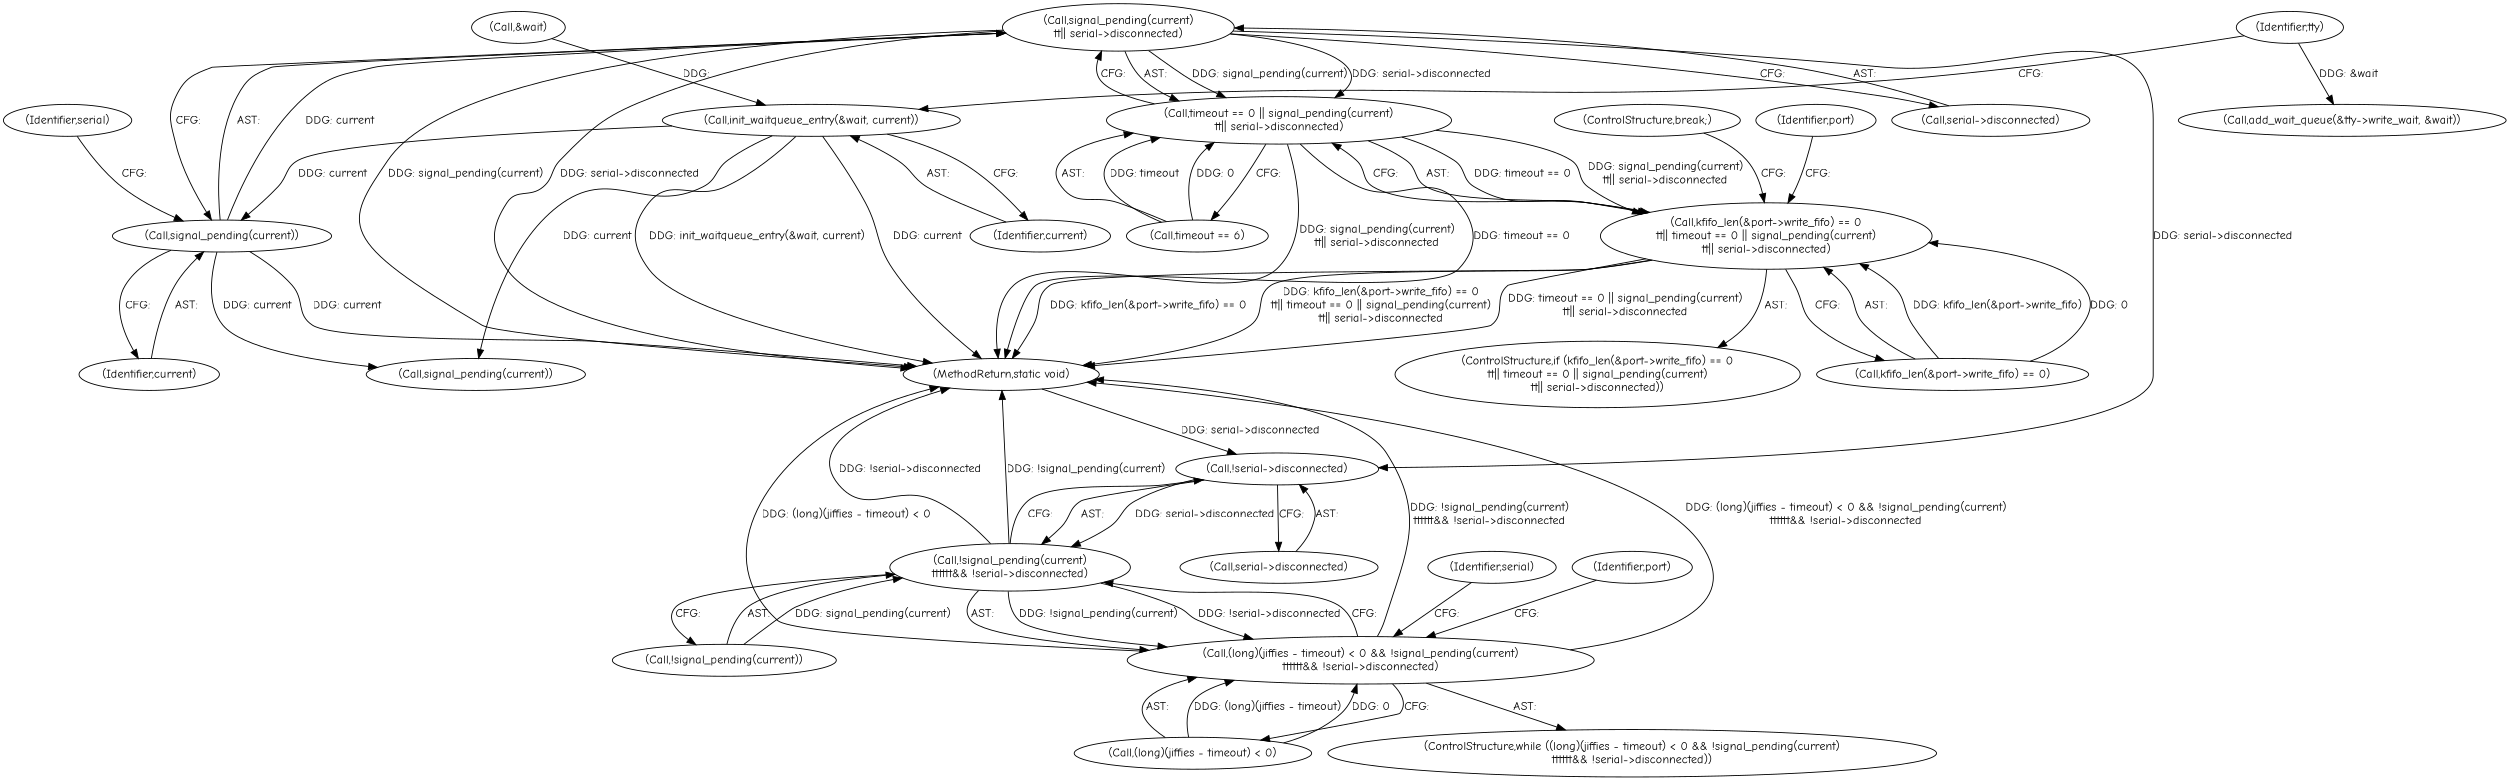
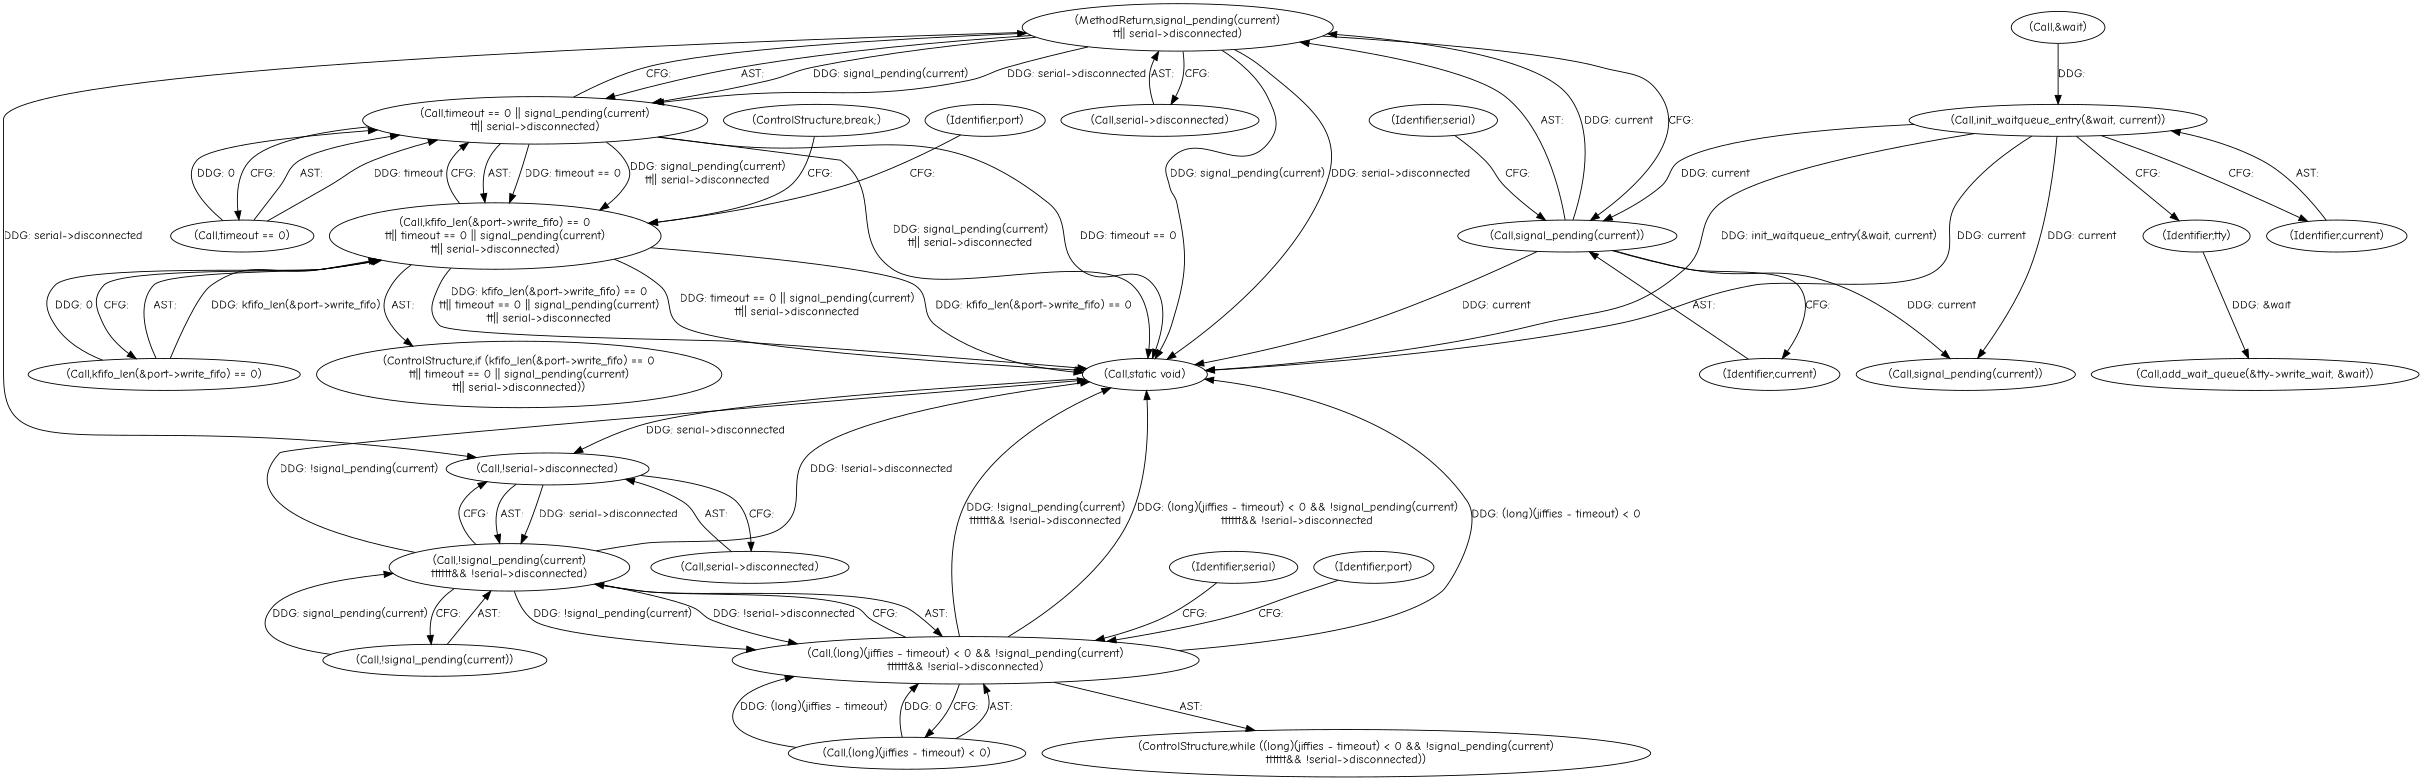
(1118, 27) -> (1178, 27)
(1587, 92) -> (2124, 176)
(1197, 236) -> (242, 236)
(1001, 374) -> (1145, 374)
